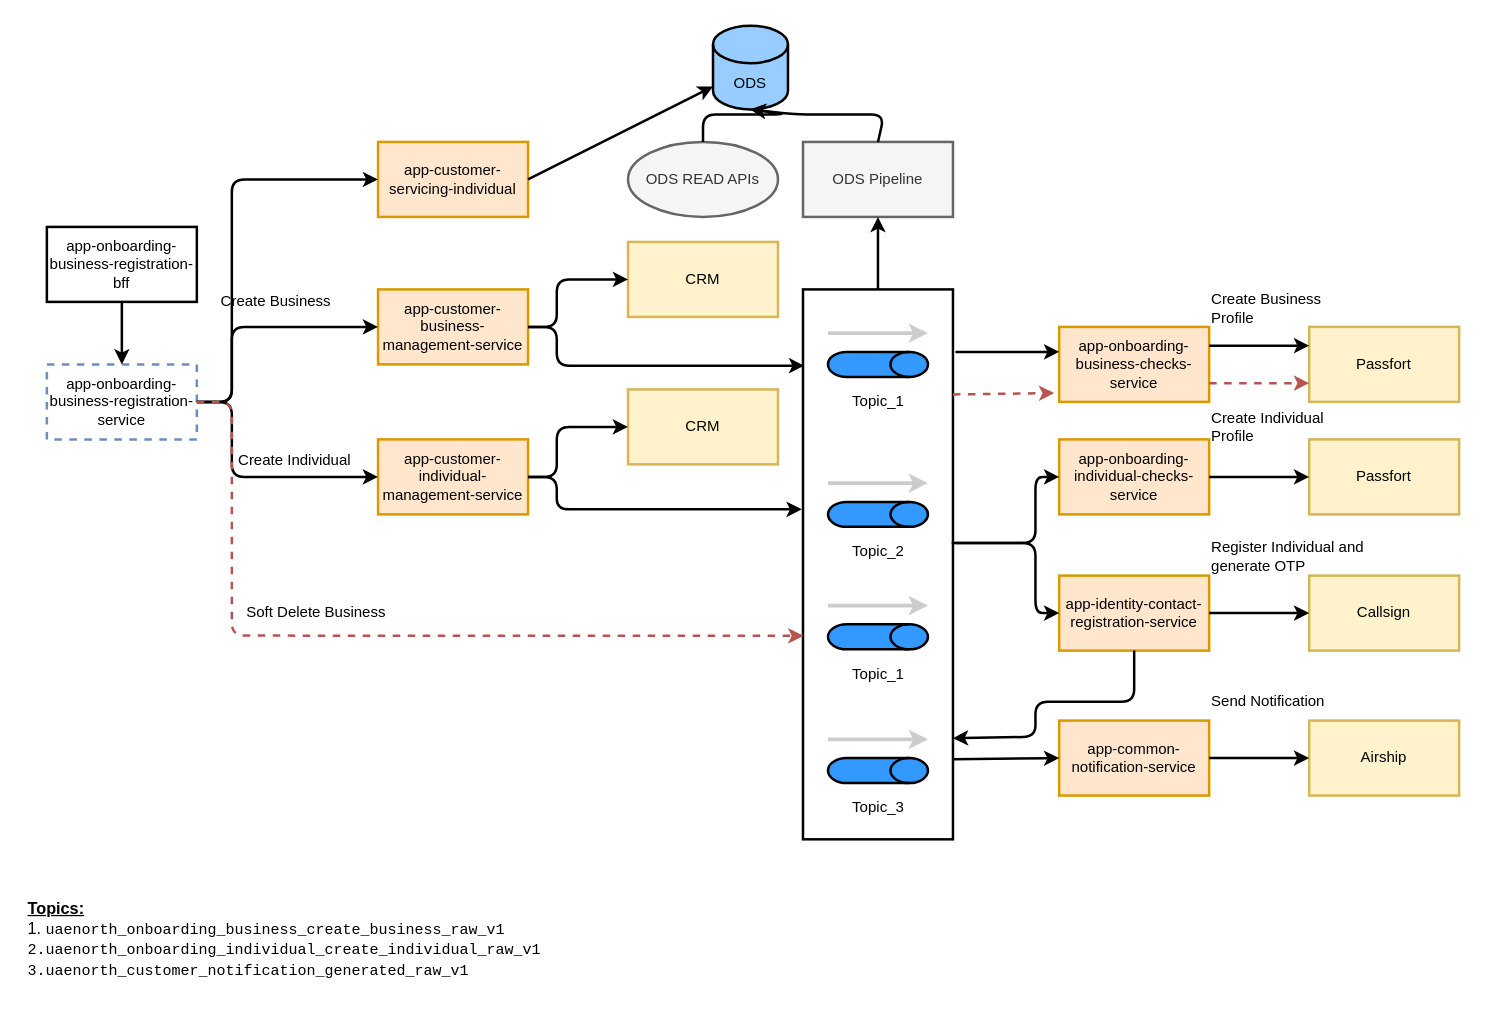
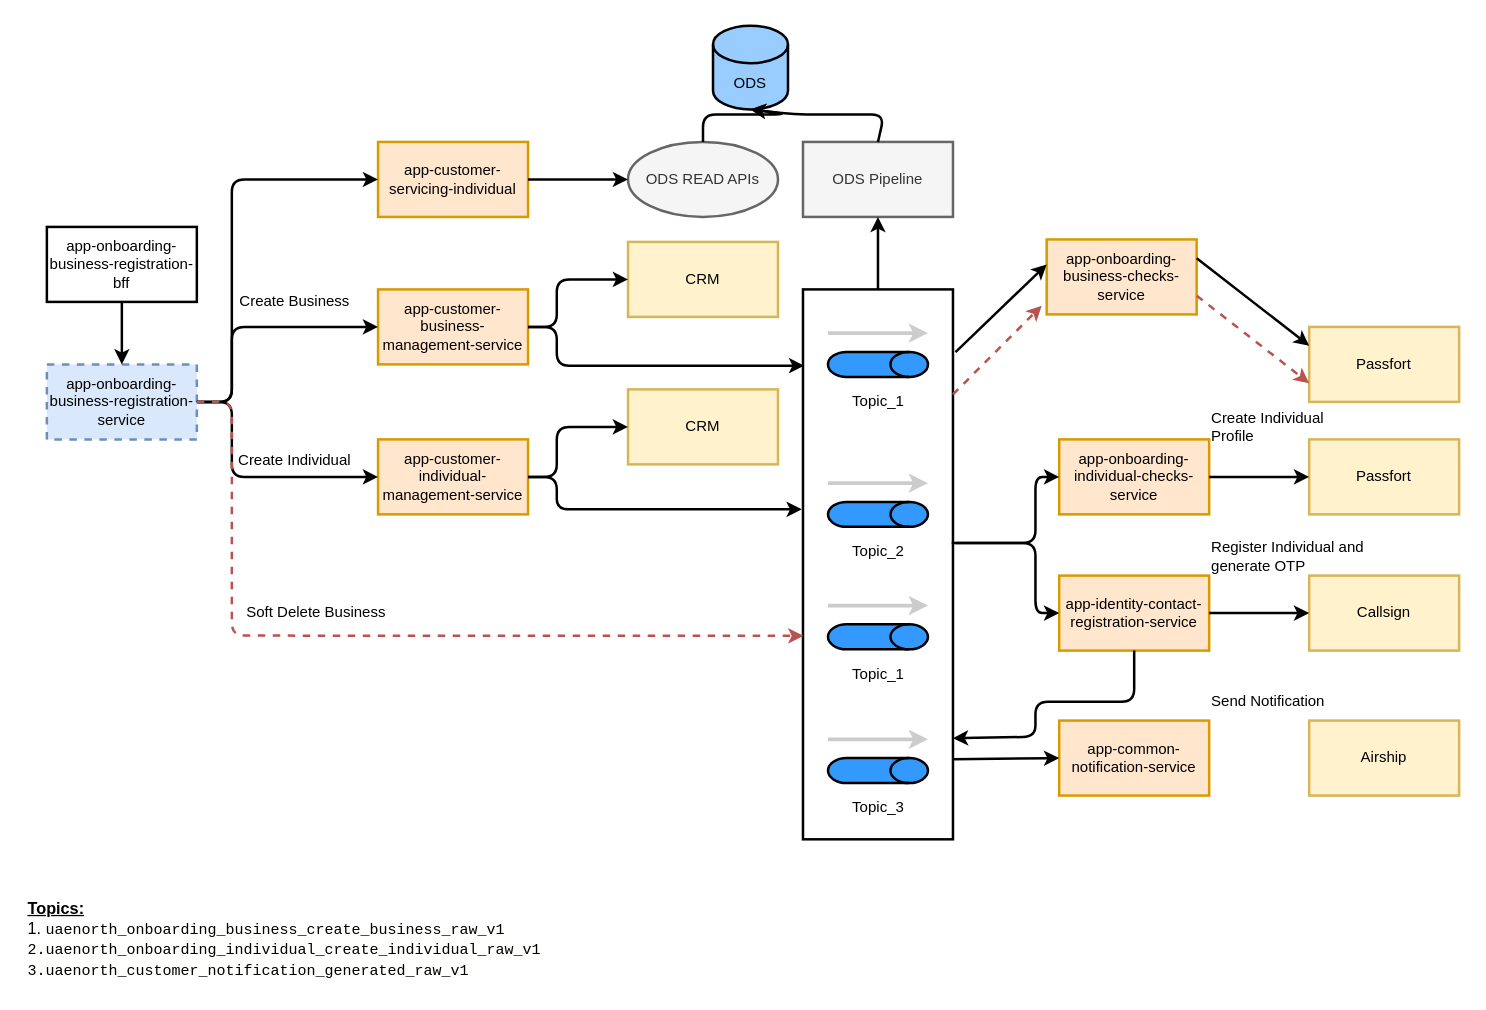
(616, 135) -> (572, 179)
(276, 302) -> (294, 302)
(1272, 308) -> none
(1134, 364) -> (1122, 277)
(122, 402) -> (122, 402)
(1254, 758) -> none
